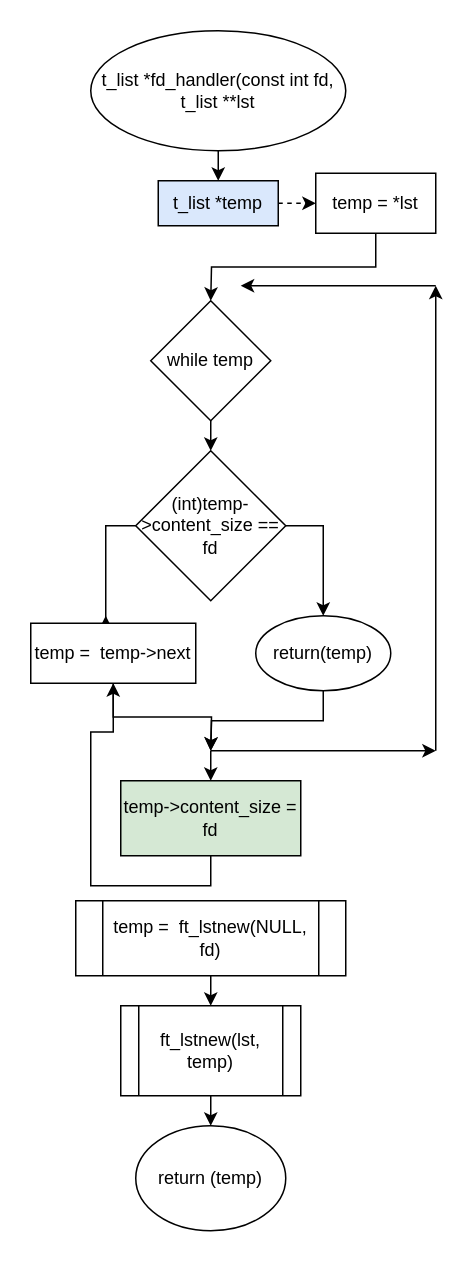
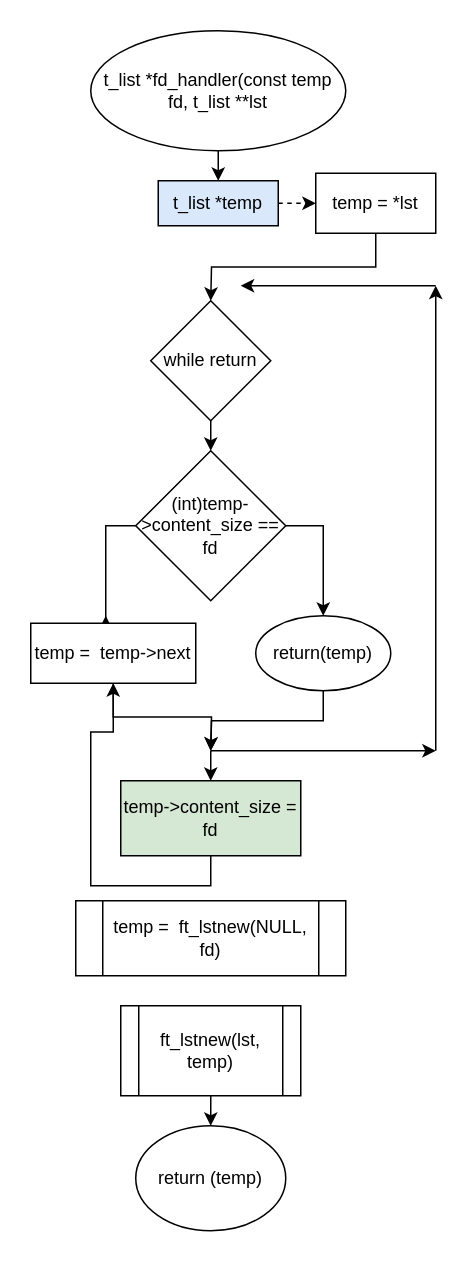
(218, 91) -> (218, 91)
(211, 361) -> (211, 361)
(211, 986) -> none
